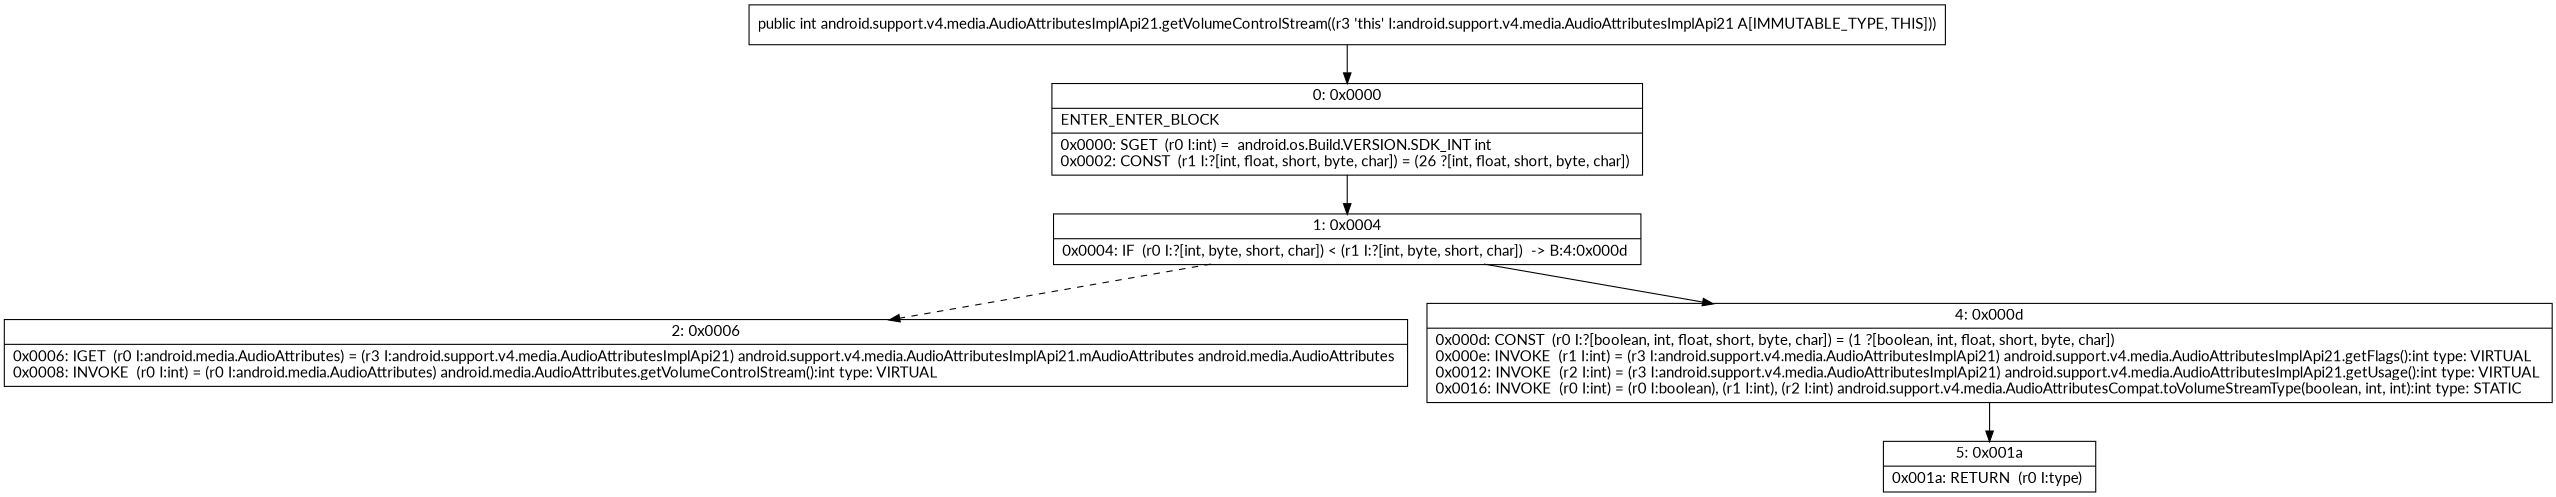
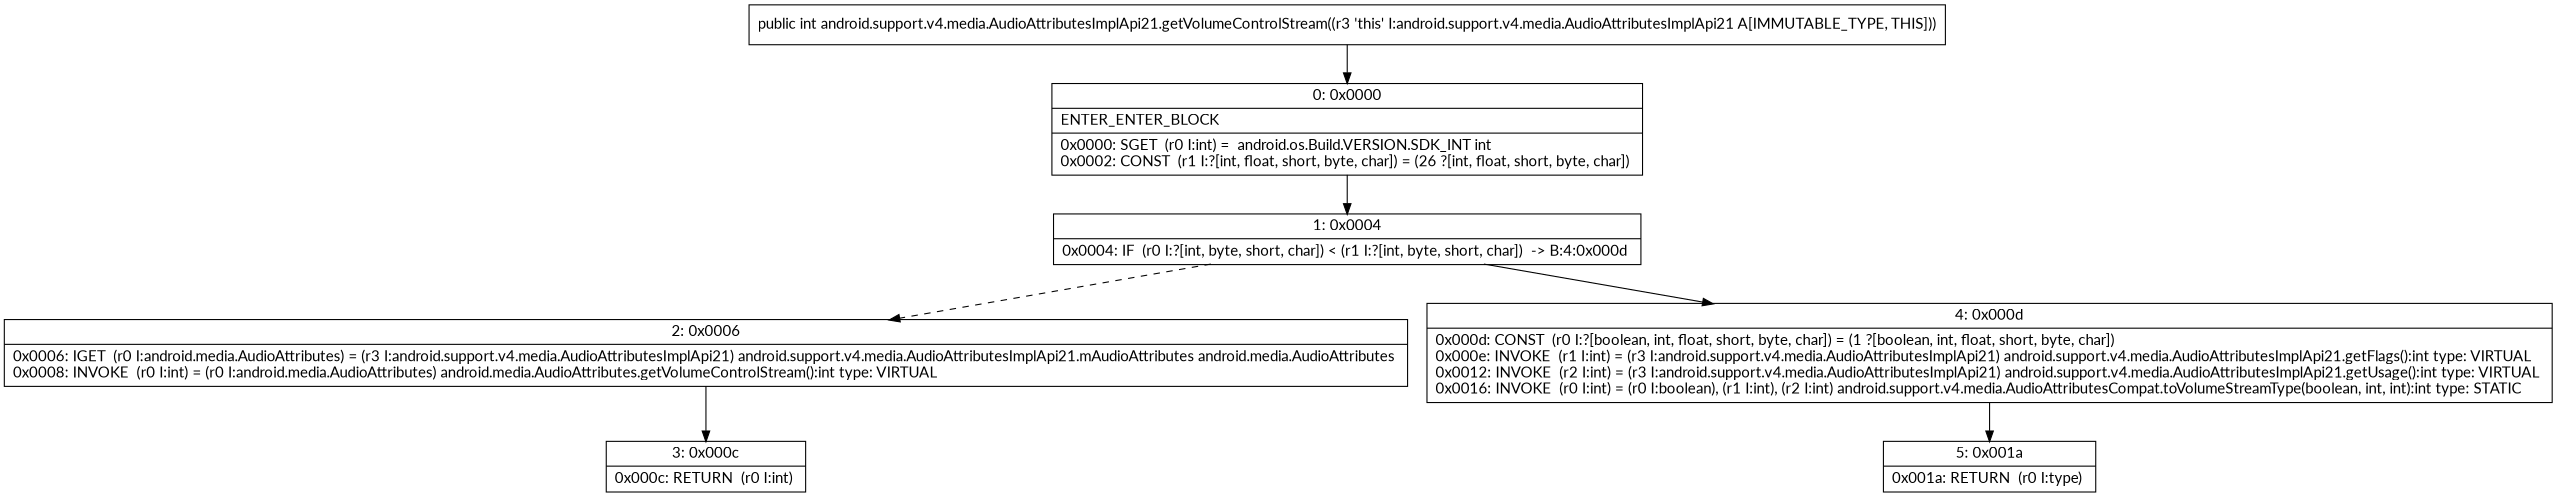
none -> (706, 467)
